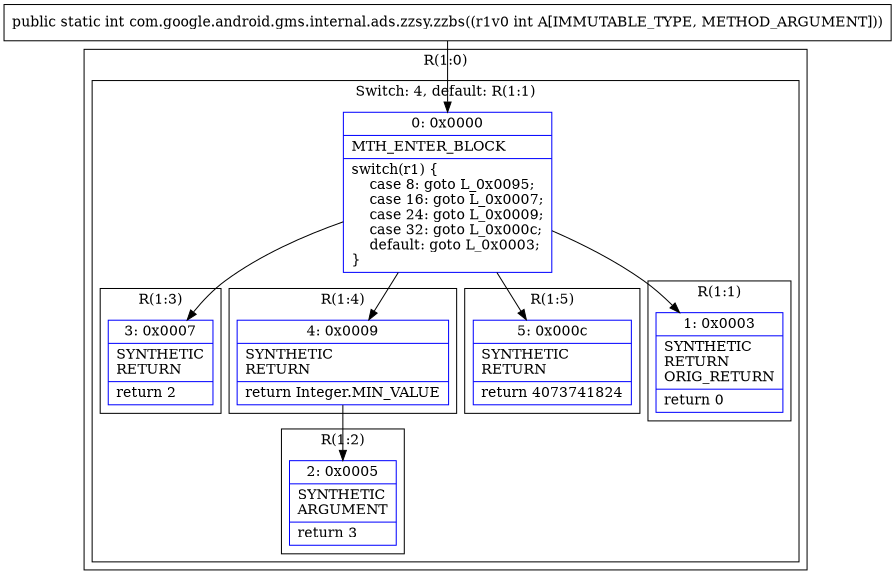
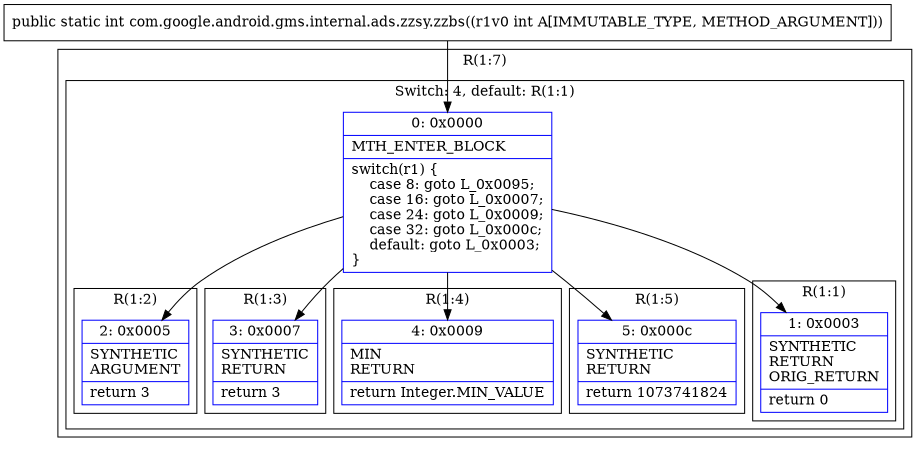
(446, 61) -> (485, 61)
(289, 354) -> (366, 354)
(147, 393) -> (251, 393)
(552, 393) -> (657, 393)
(343, 422) -> (249, 253)
